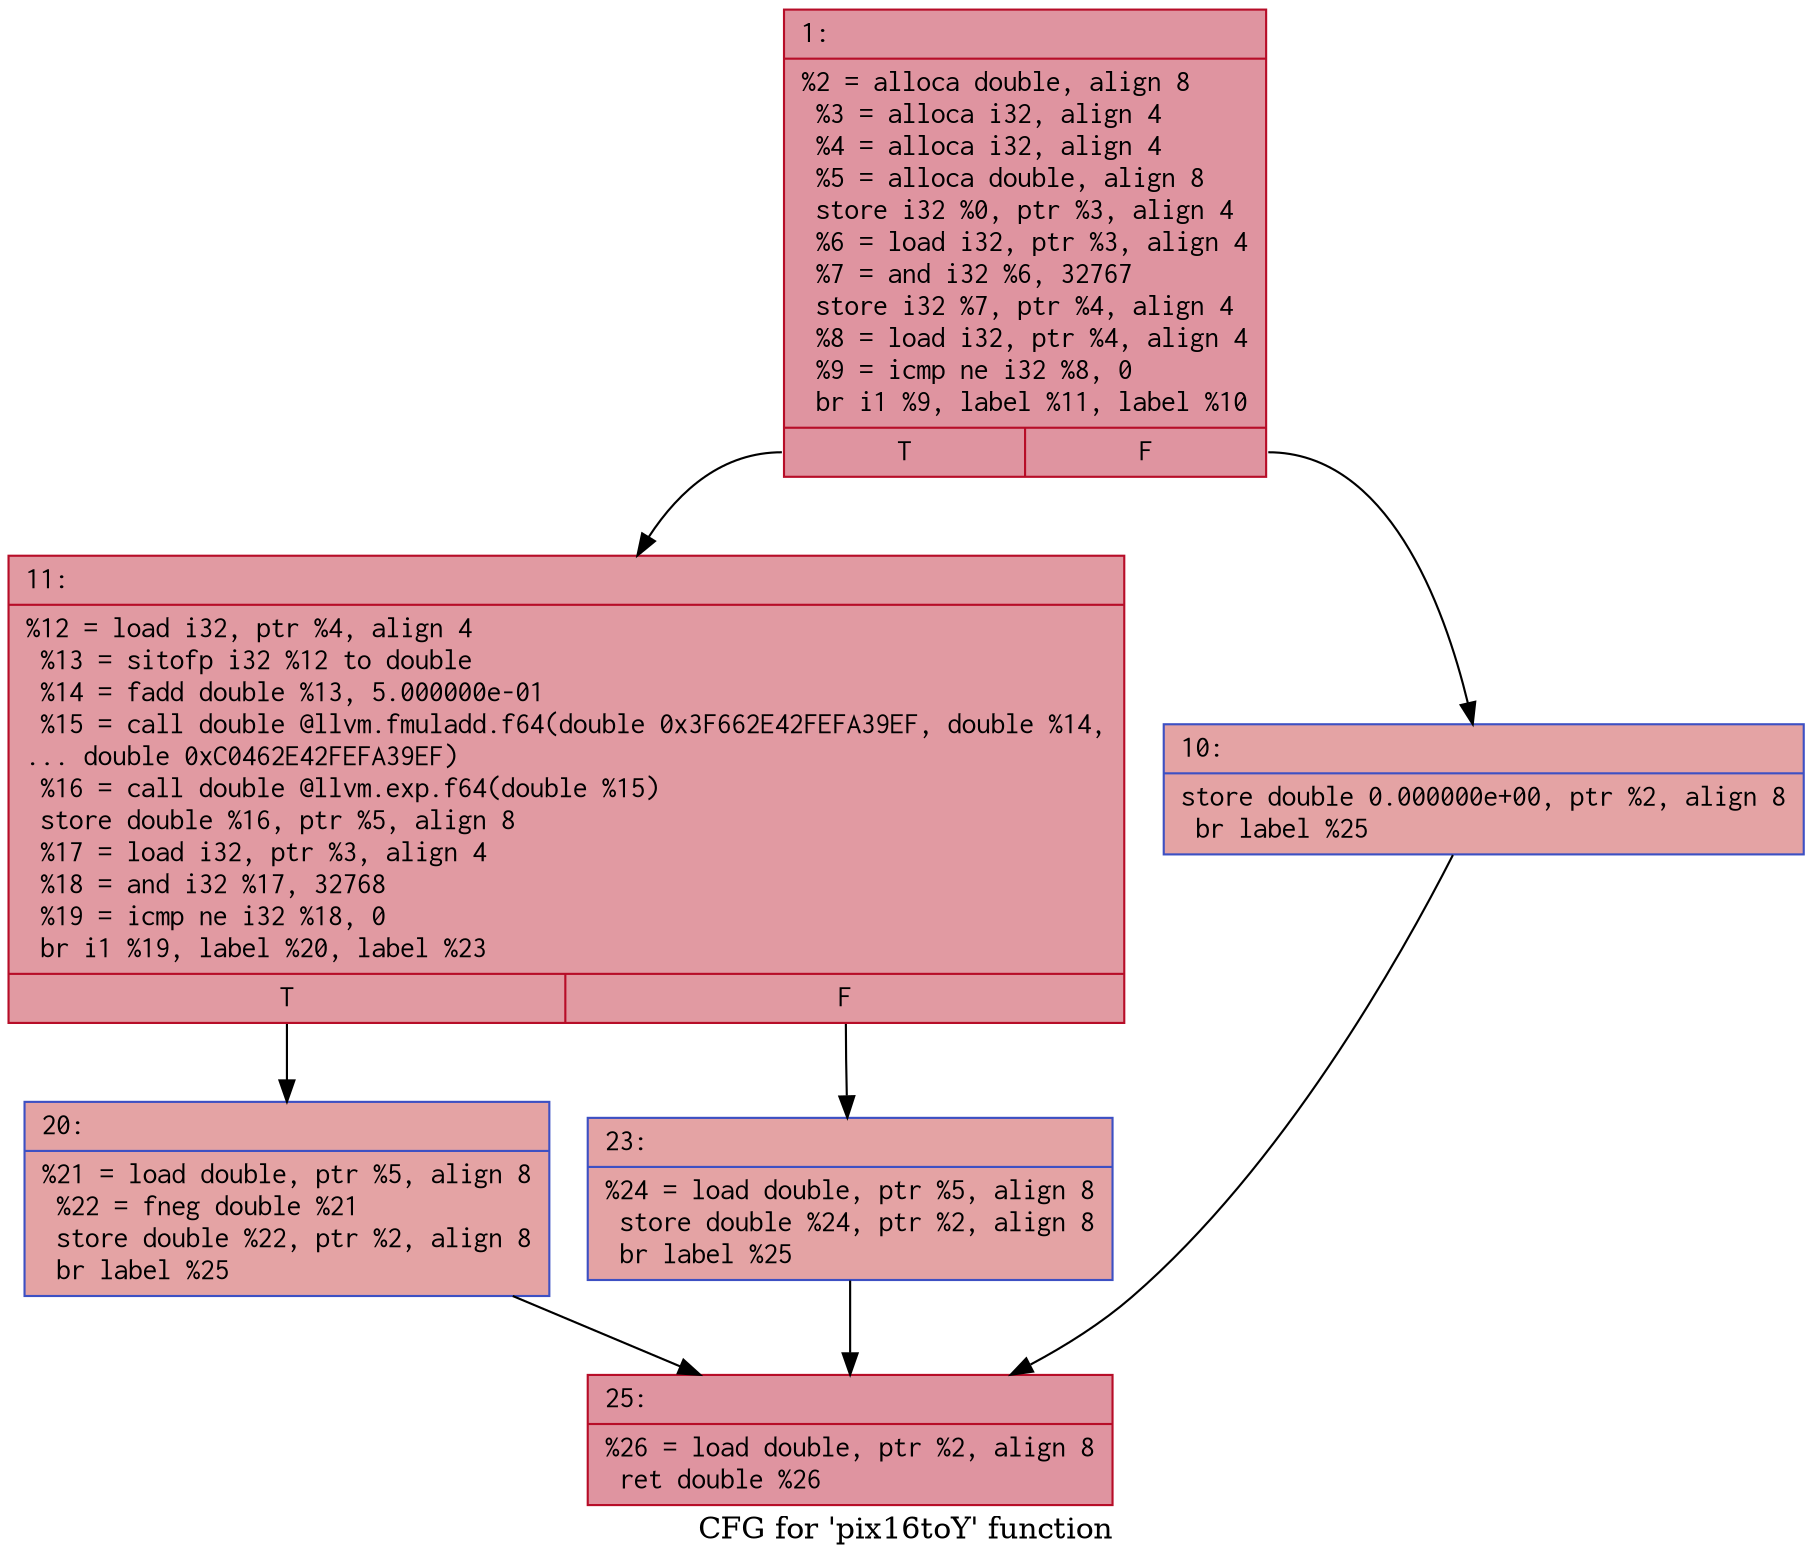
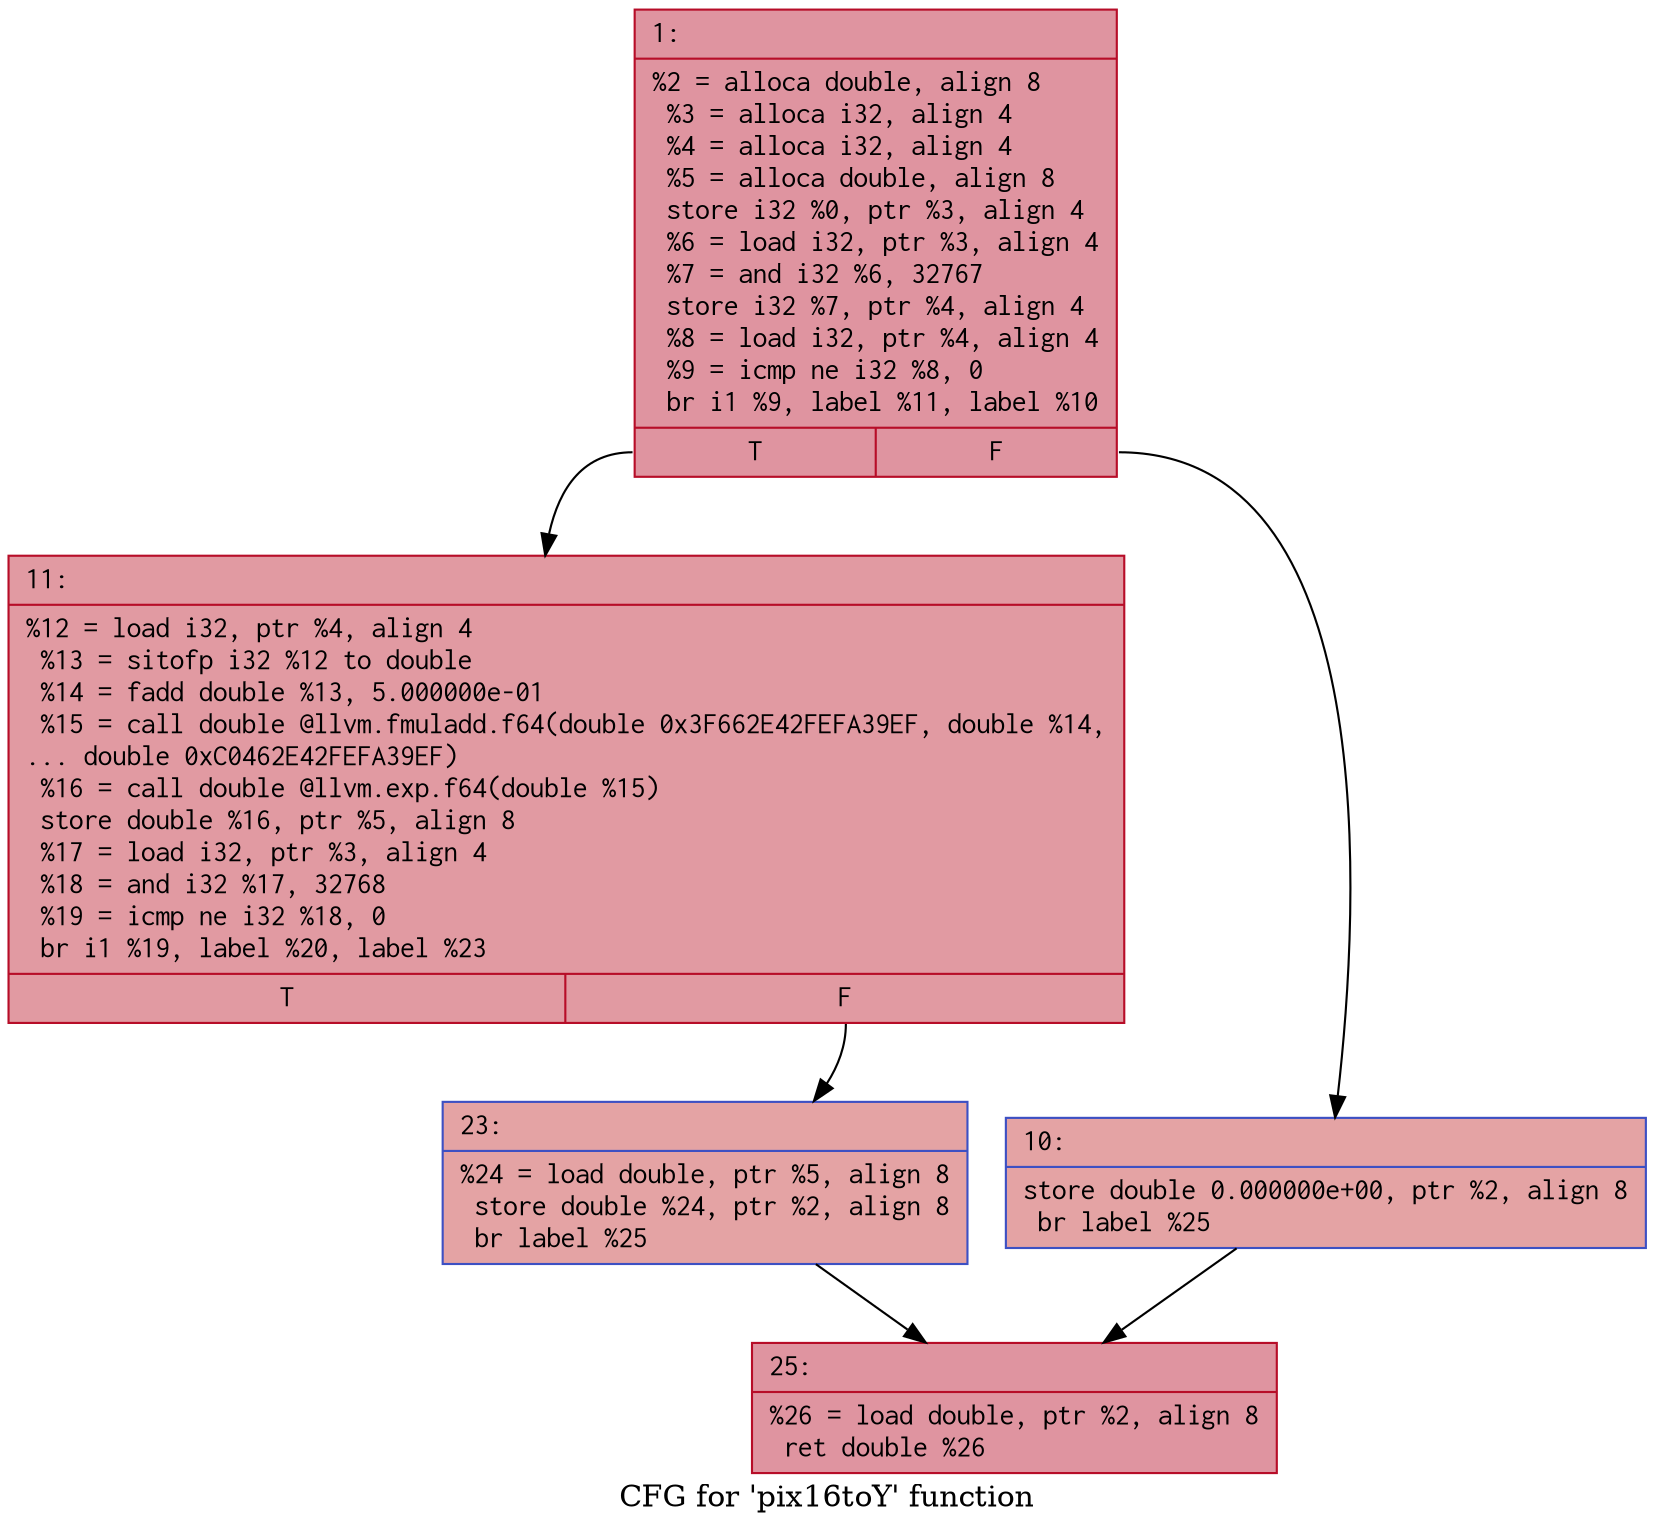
(287, 1199) -> none
